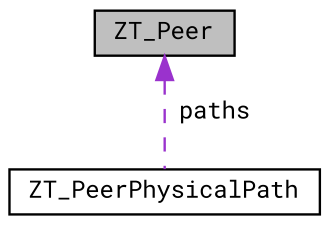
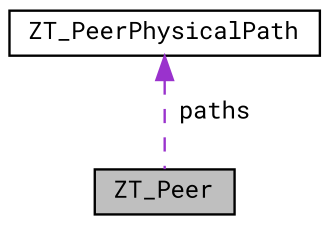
(165, 125) -> (165, 125)
